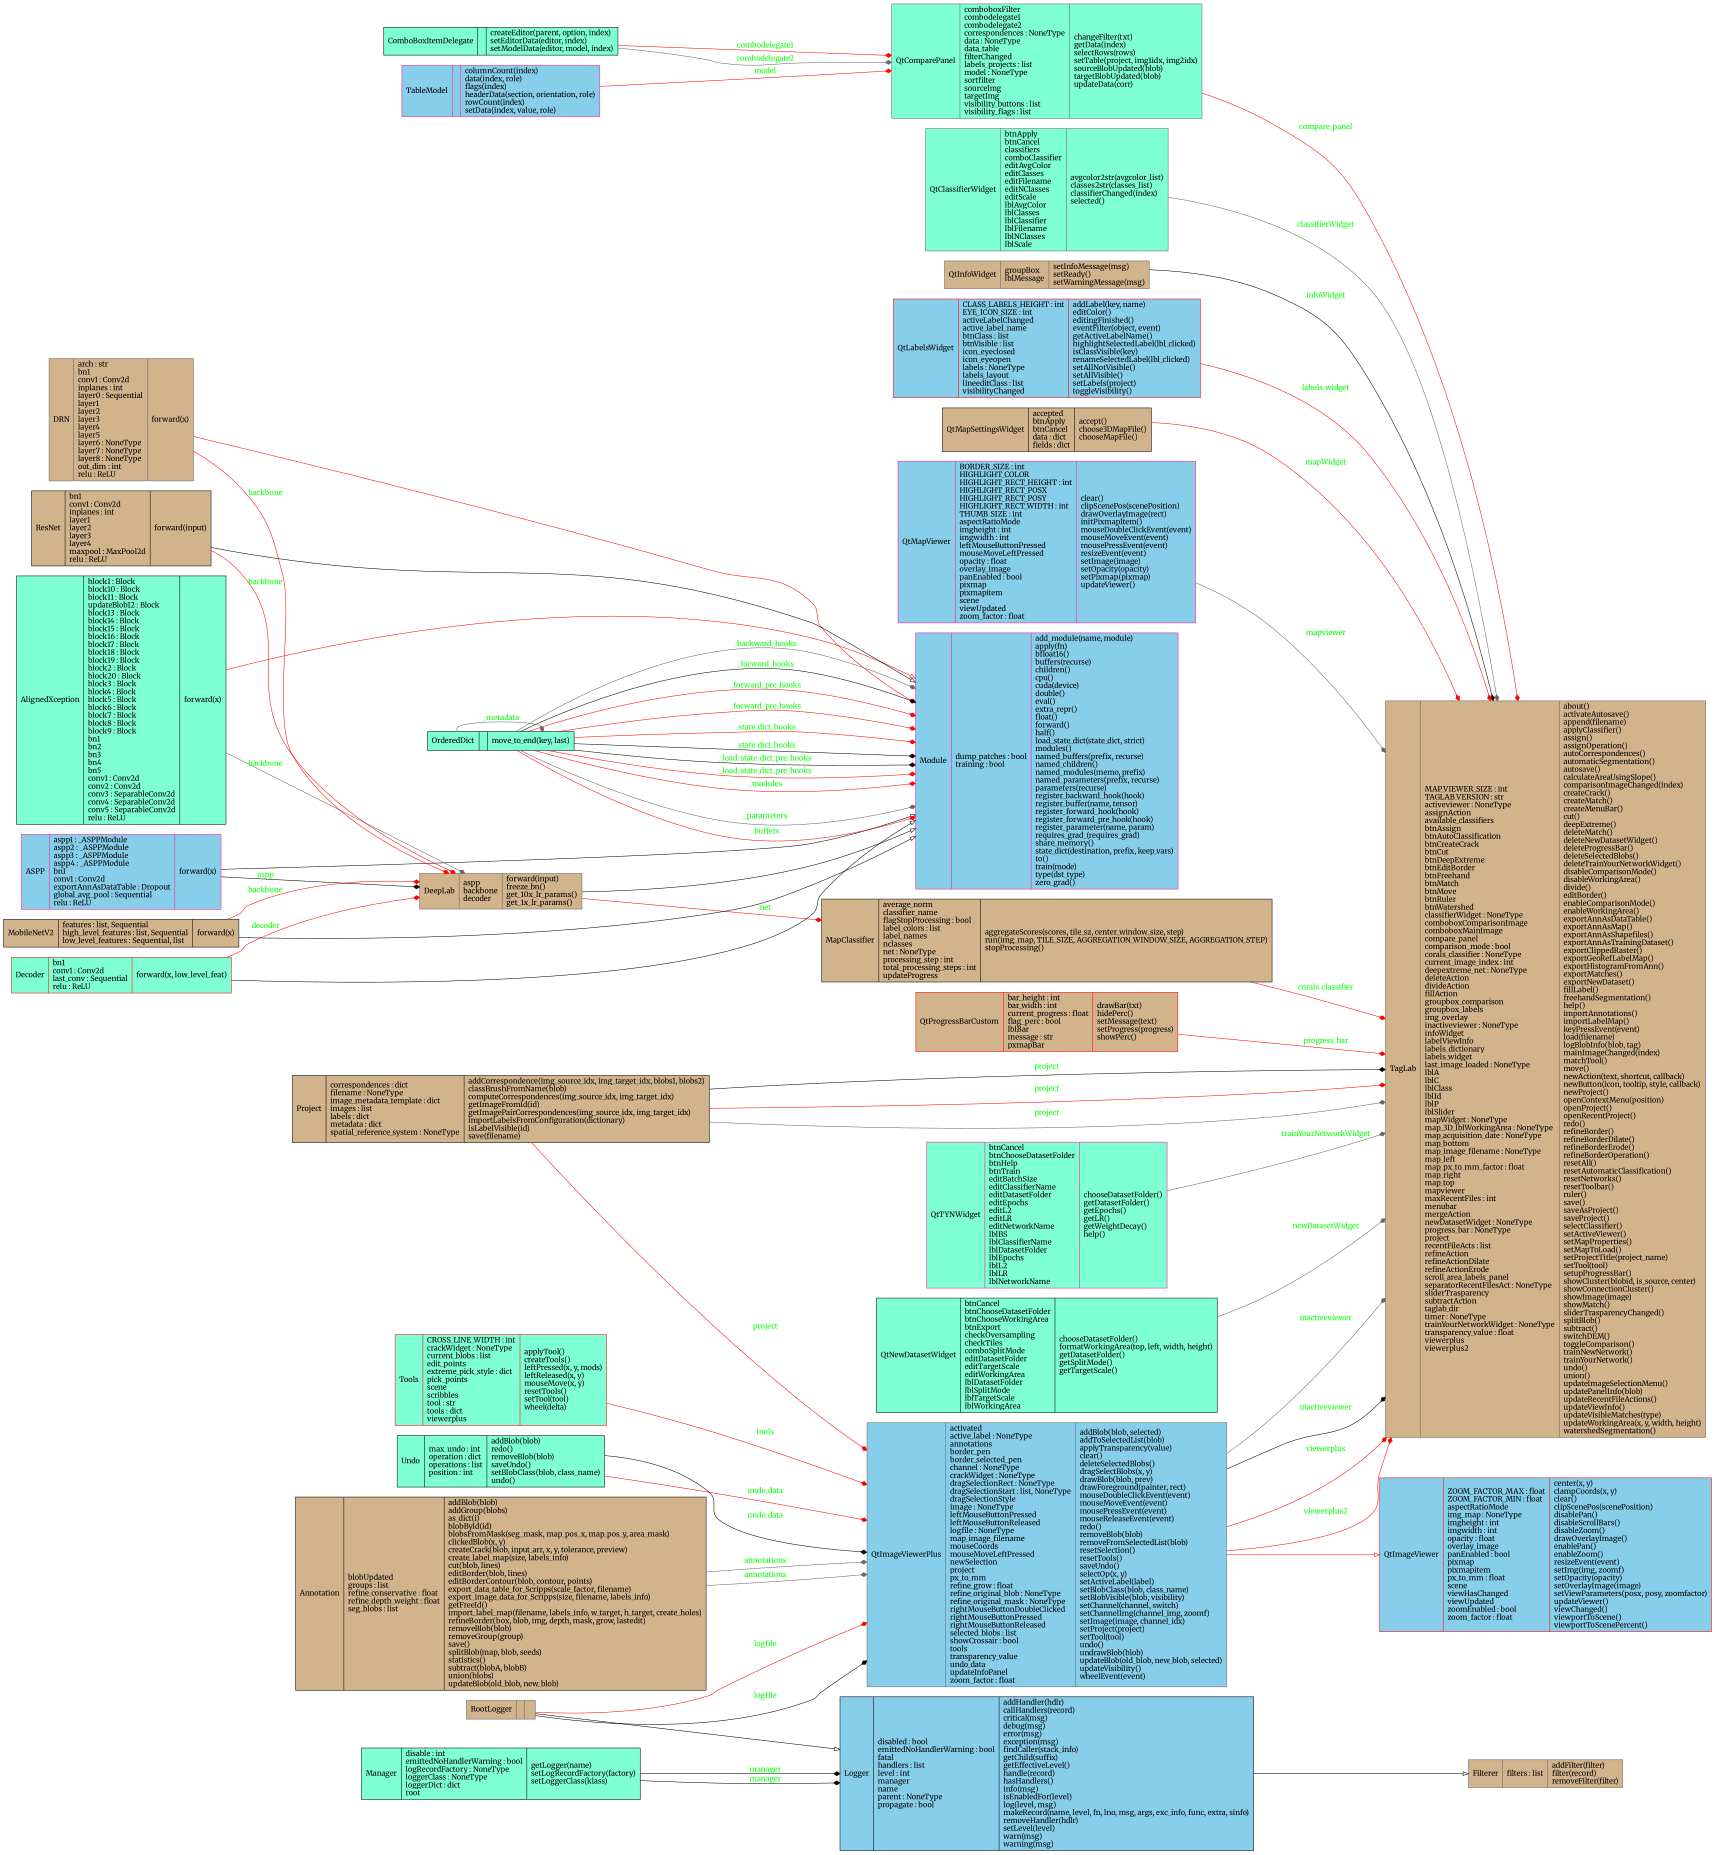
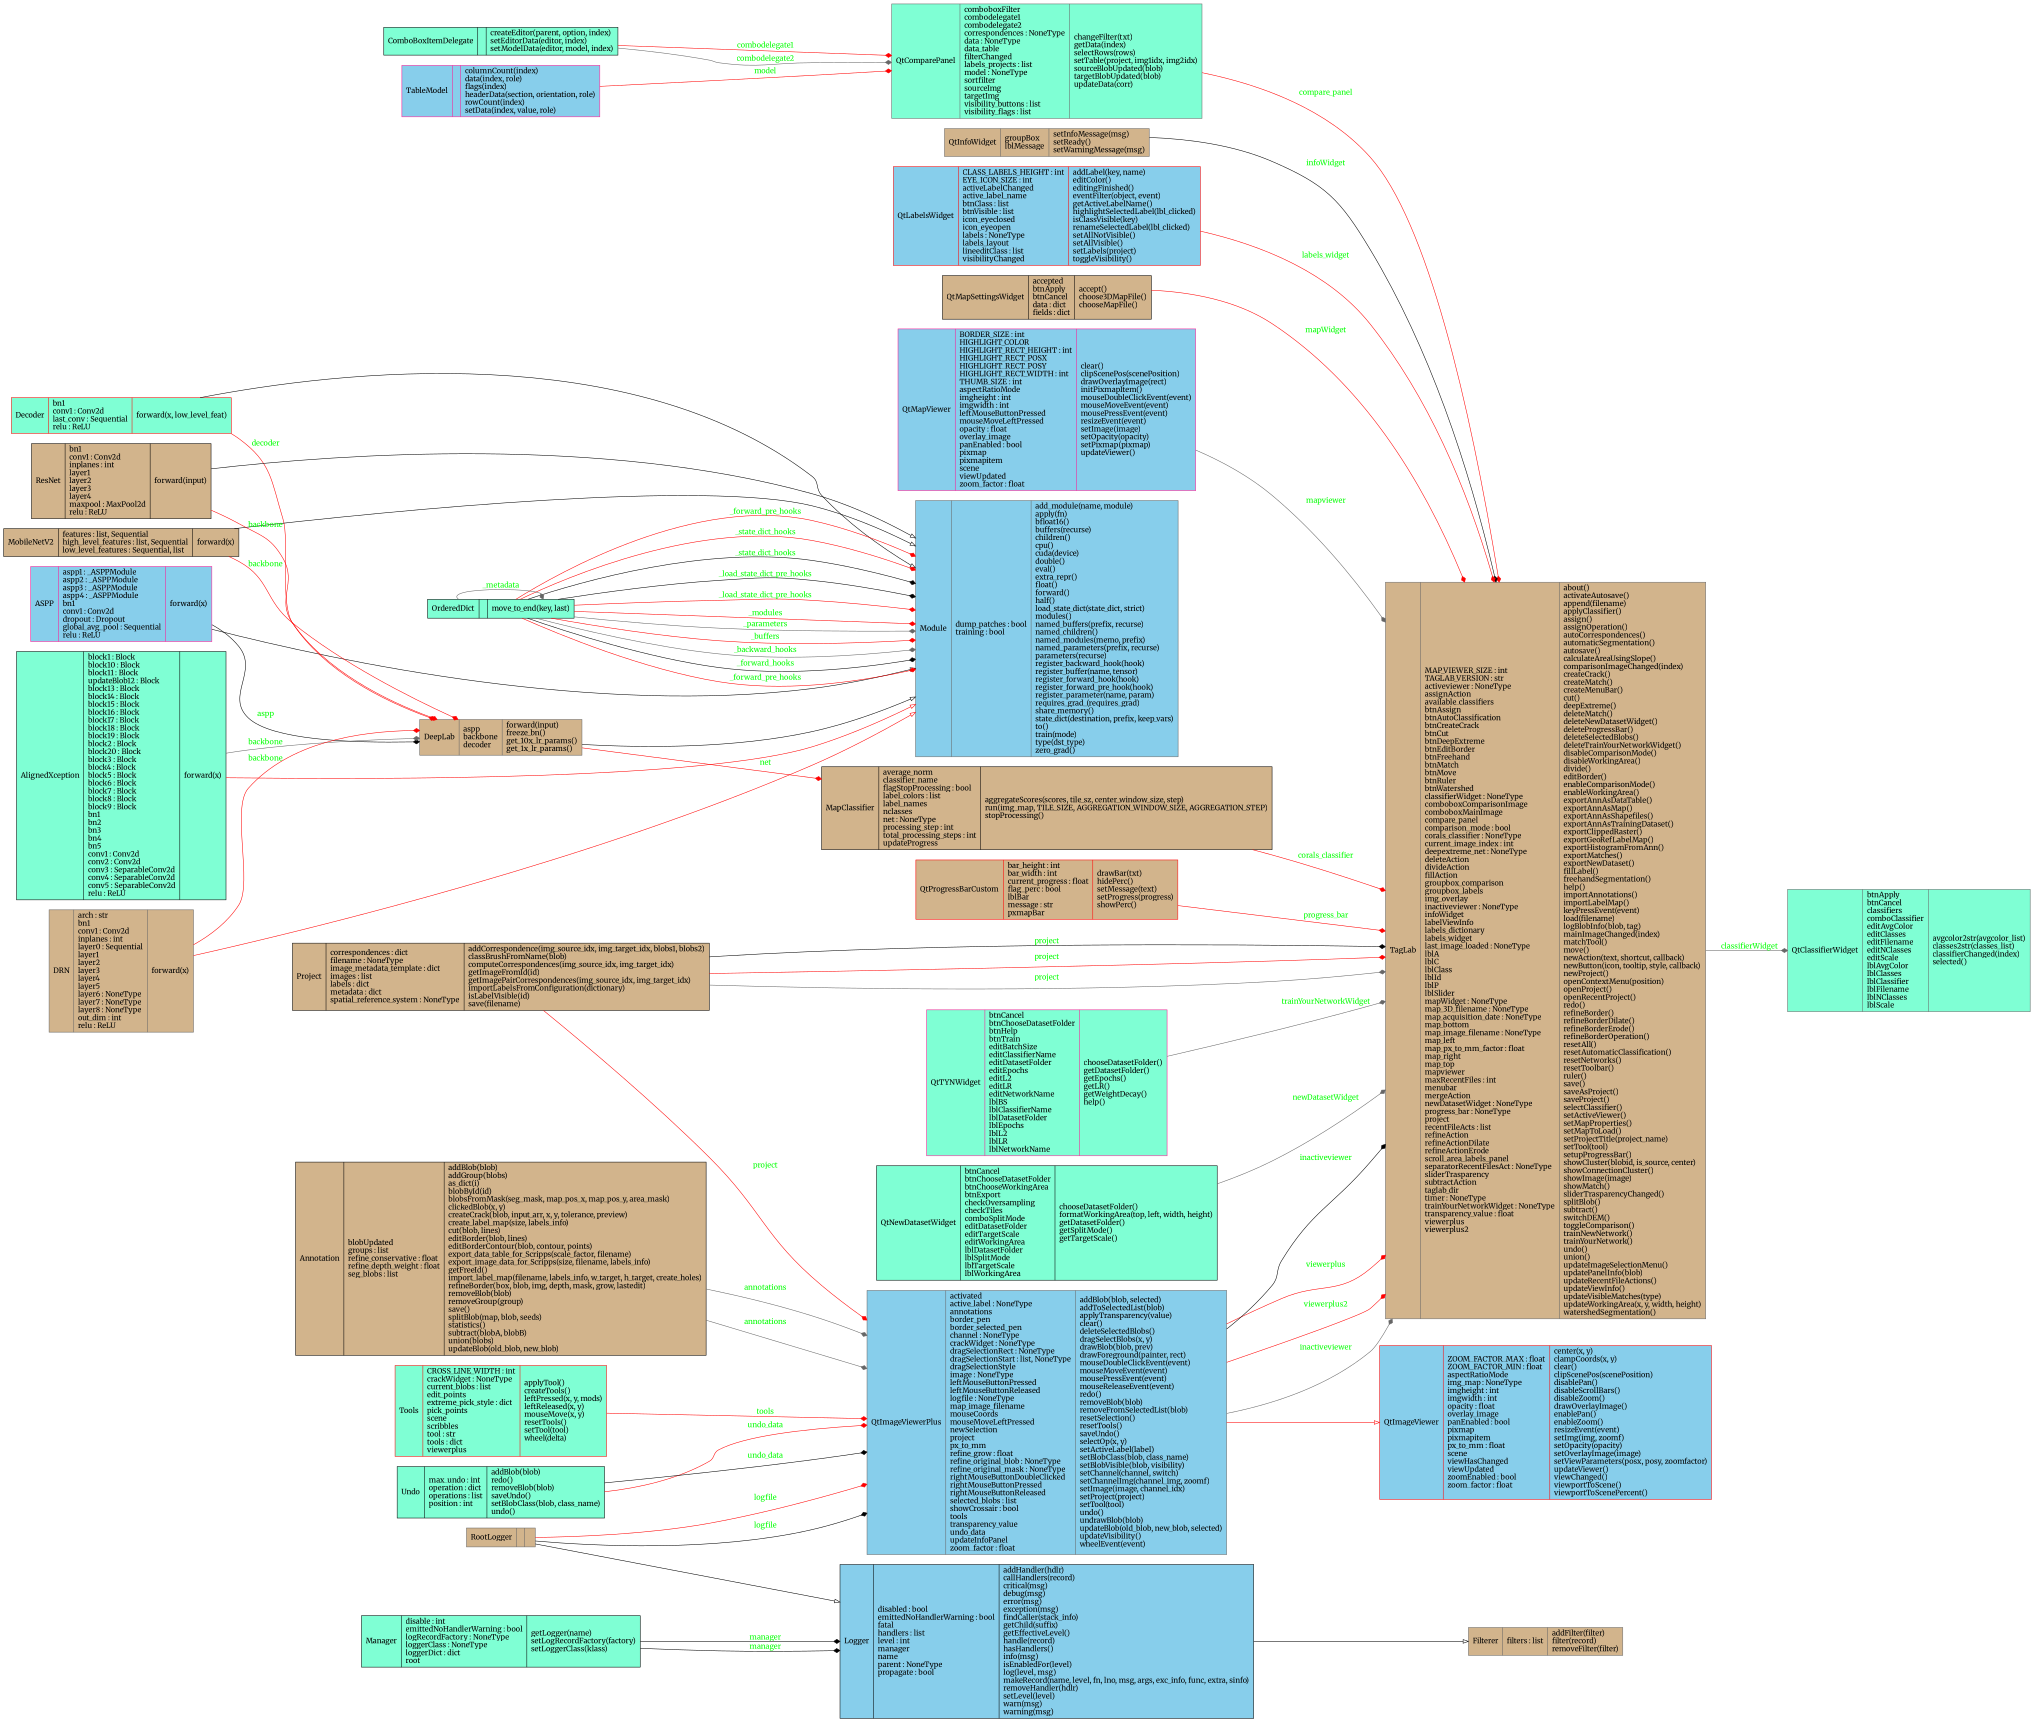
(1418, 378) -> (1744, 951)
(1047, 761) -> (1047, 629)
(112, 887) -> (94, 619)
(1489, 1128) -> (1477, 1009)
